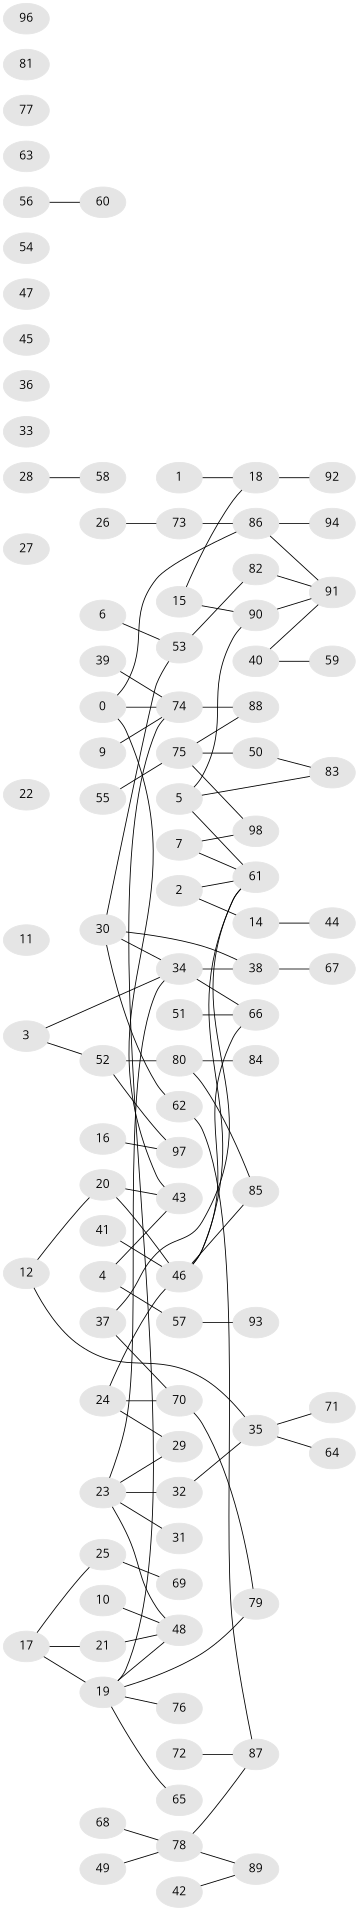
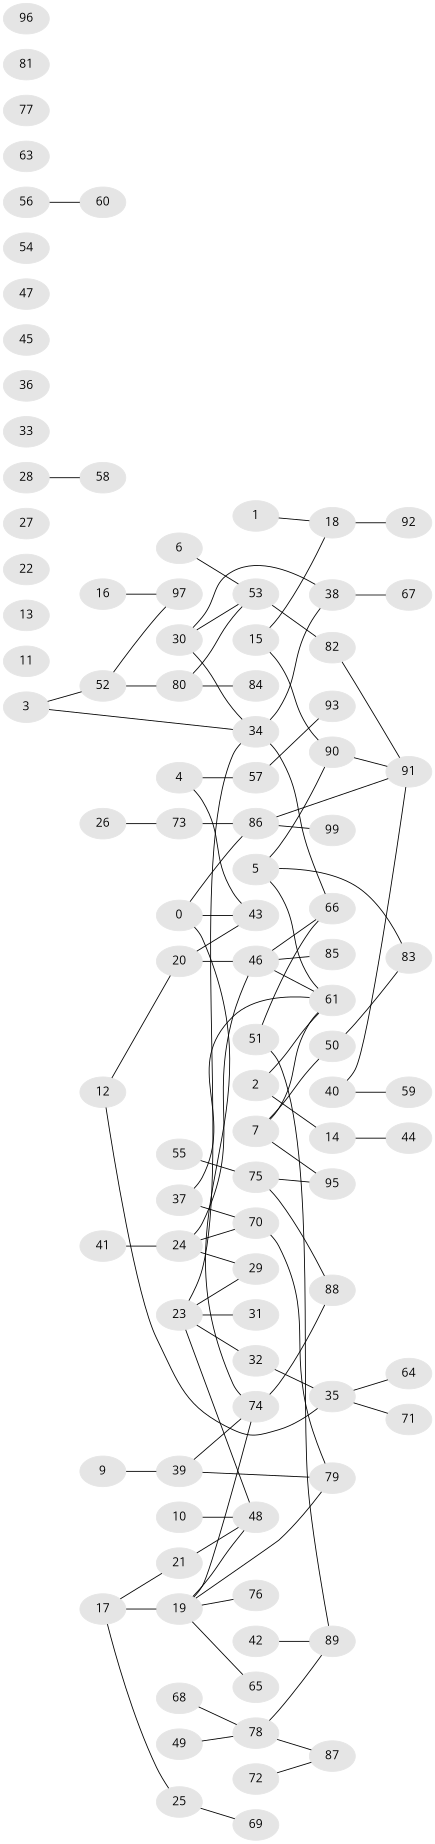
(332, 524) -> (332, 830)
none -> (26, 615)
(140, 731) -> (141, 1471)
(218, 753) -> (294, 1089)
(256, 831) -> (332, 1184)
(179, 1107) -> none
(234, 1141) -> (218, 640)
(139, 1252) -> (141, 1246)
none -> (305, 1322)
none -> (256, 1475)
